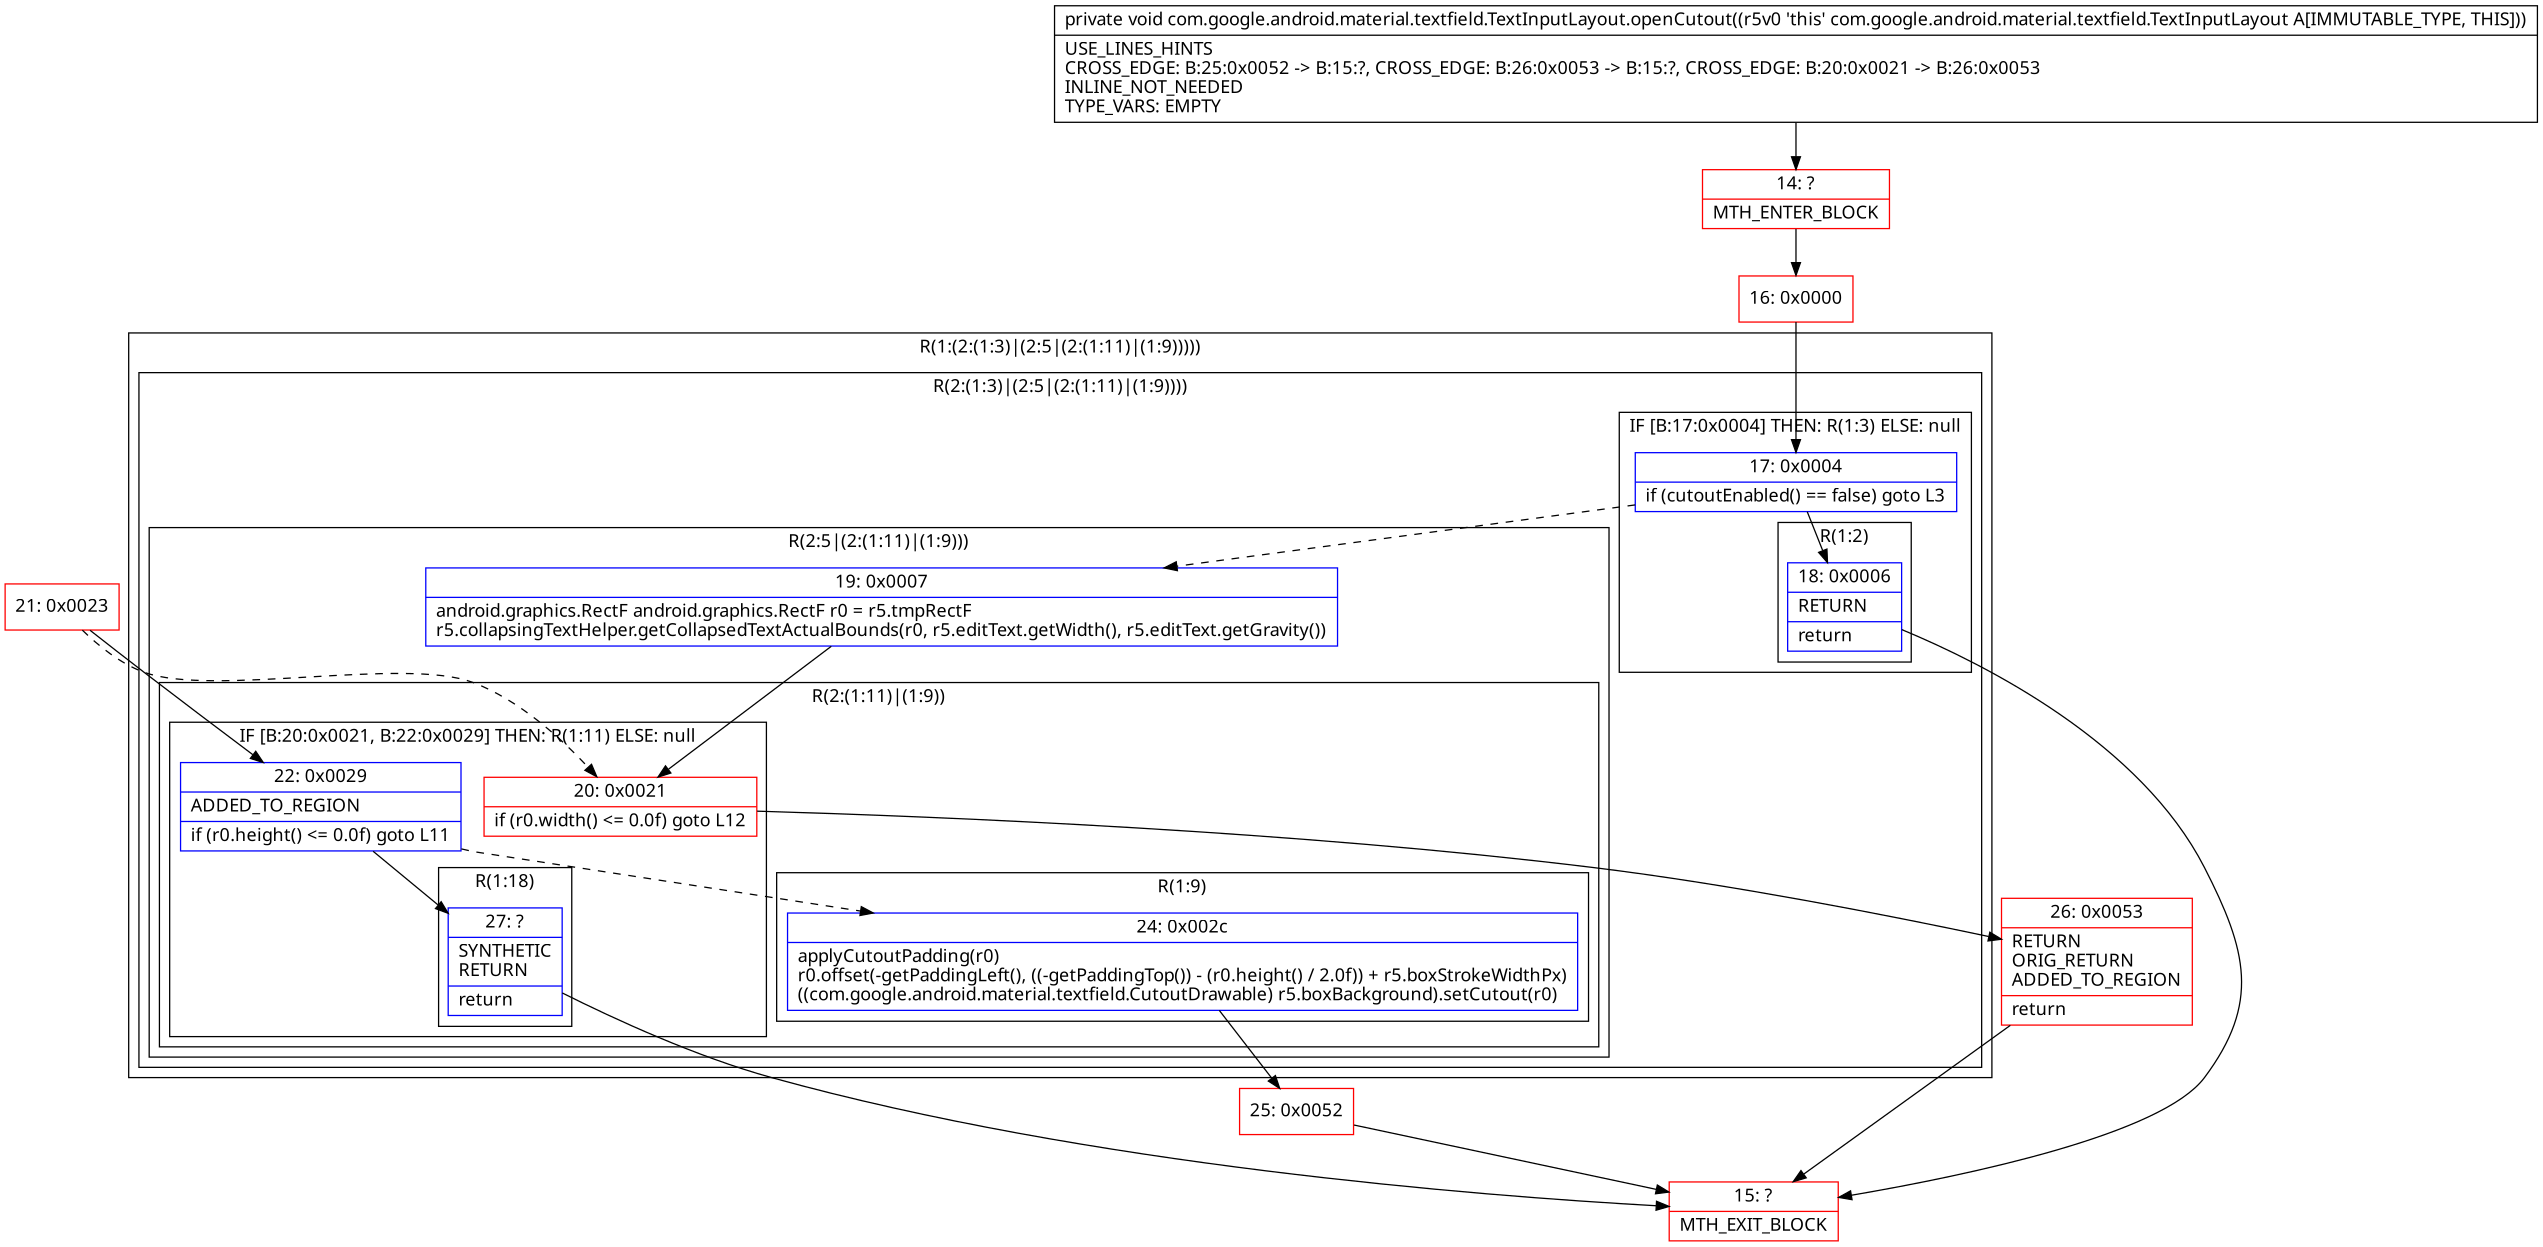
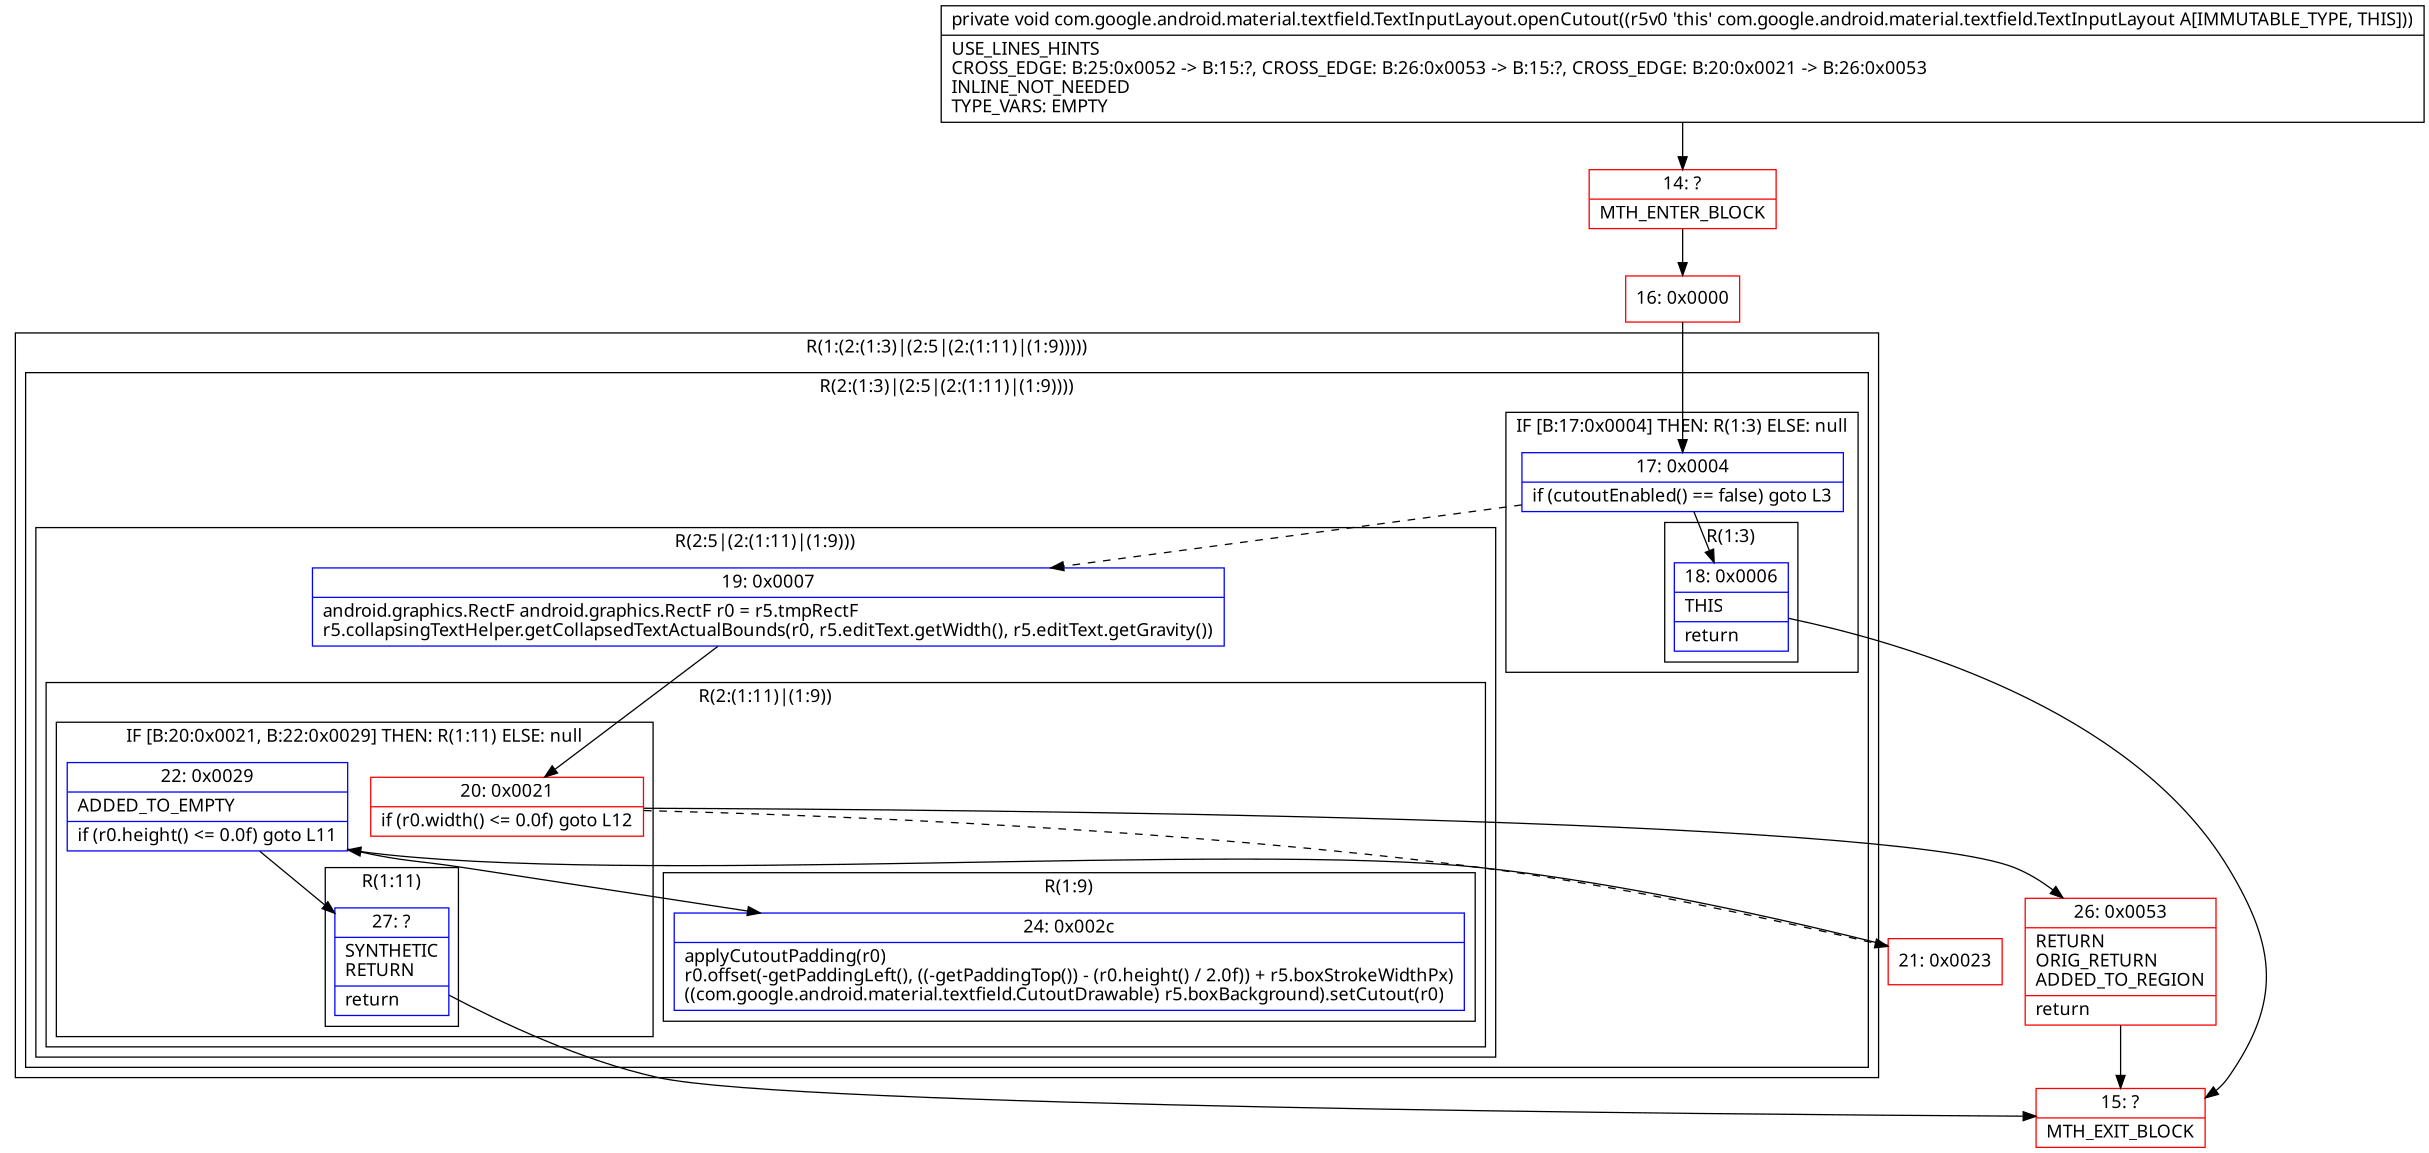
(1845, 537) -> (1731, 537)
(1833, 606) -> (1704, 606)
(357, 674) -> (1263, 844)
(276, 806) -> (157, 806)
(661, 880) -> (548, 880)
(505, 882) -> (392, 882)
(1297, 1112) -> none
